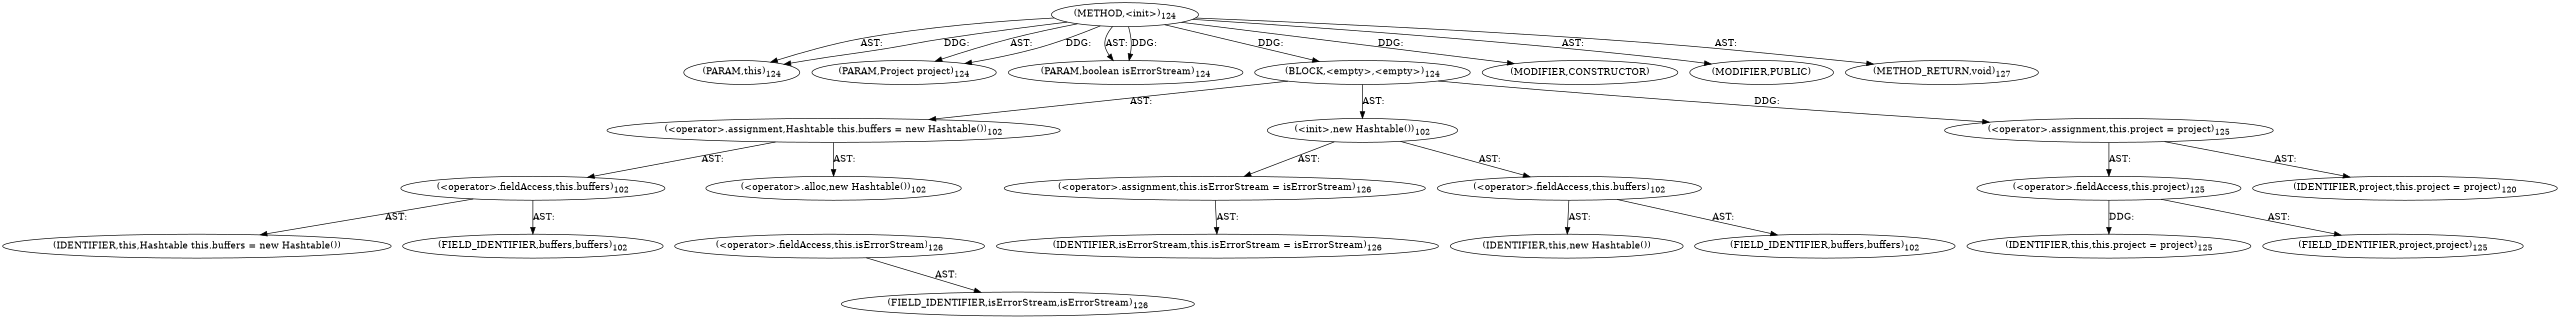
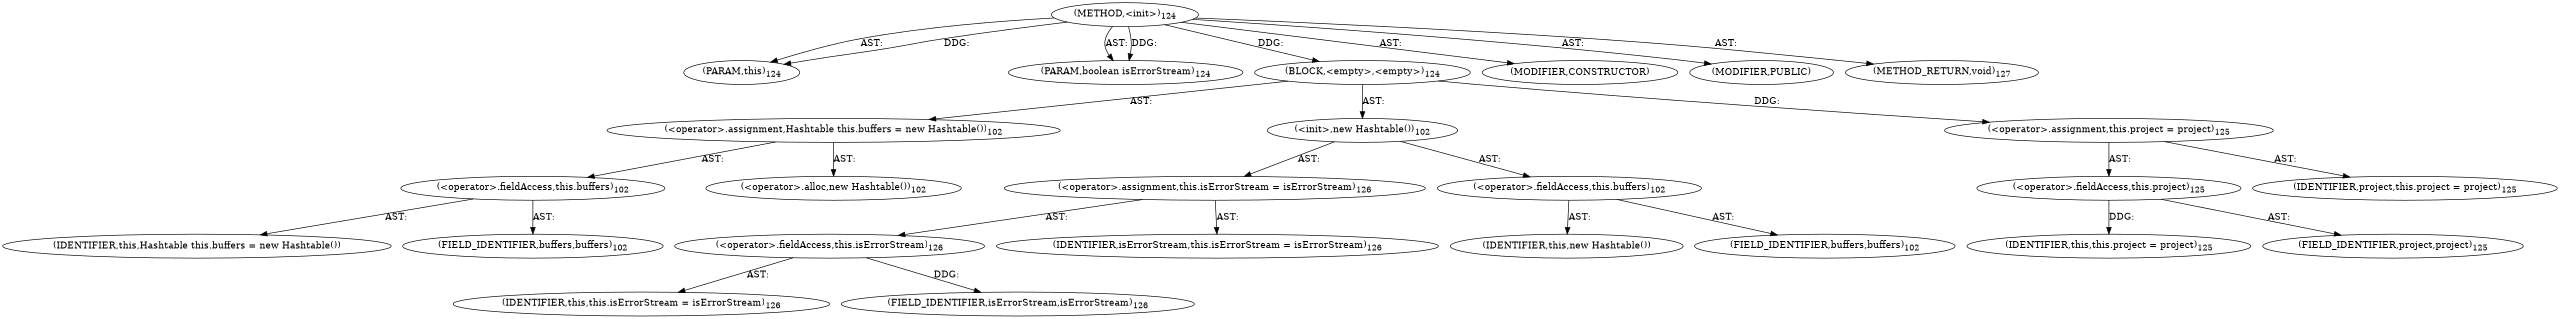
(1392, 44) -> (1392, 44)
(904, 73) -> none
(2509, 187) -> (2509, 187)
none -> (1024, 217)
(948, 275) -> (948, 275)
none -> (641, 304)
